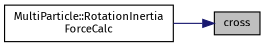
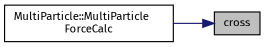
(89, 23) -> (89, 23)
